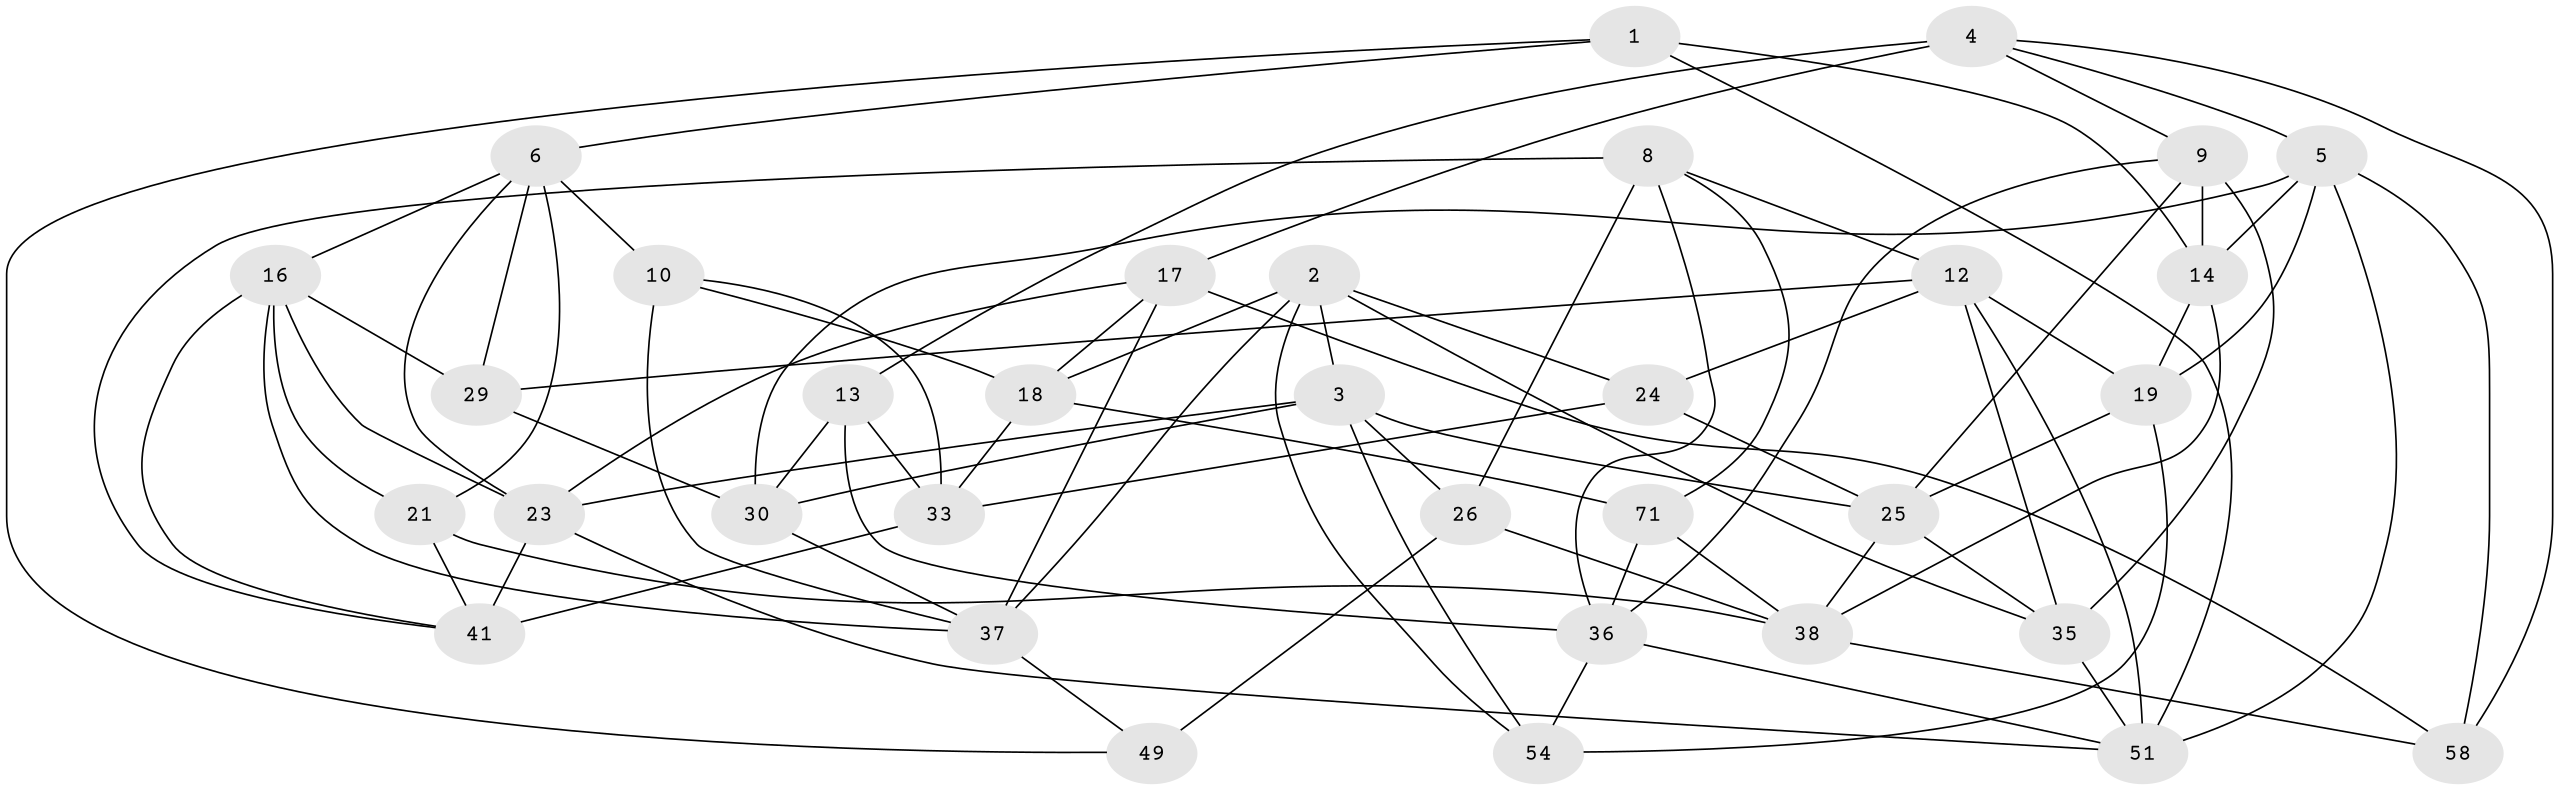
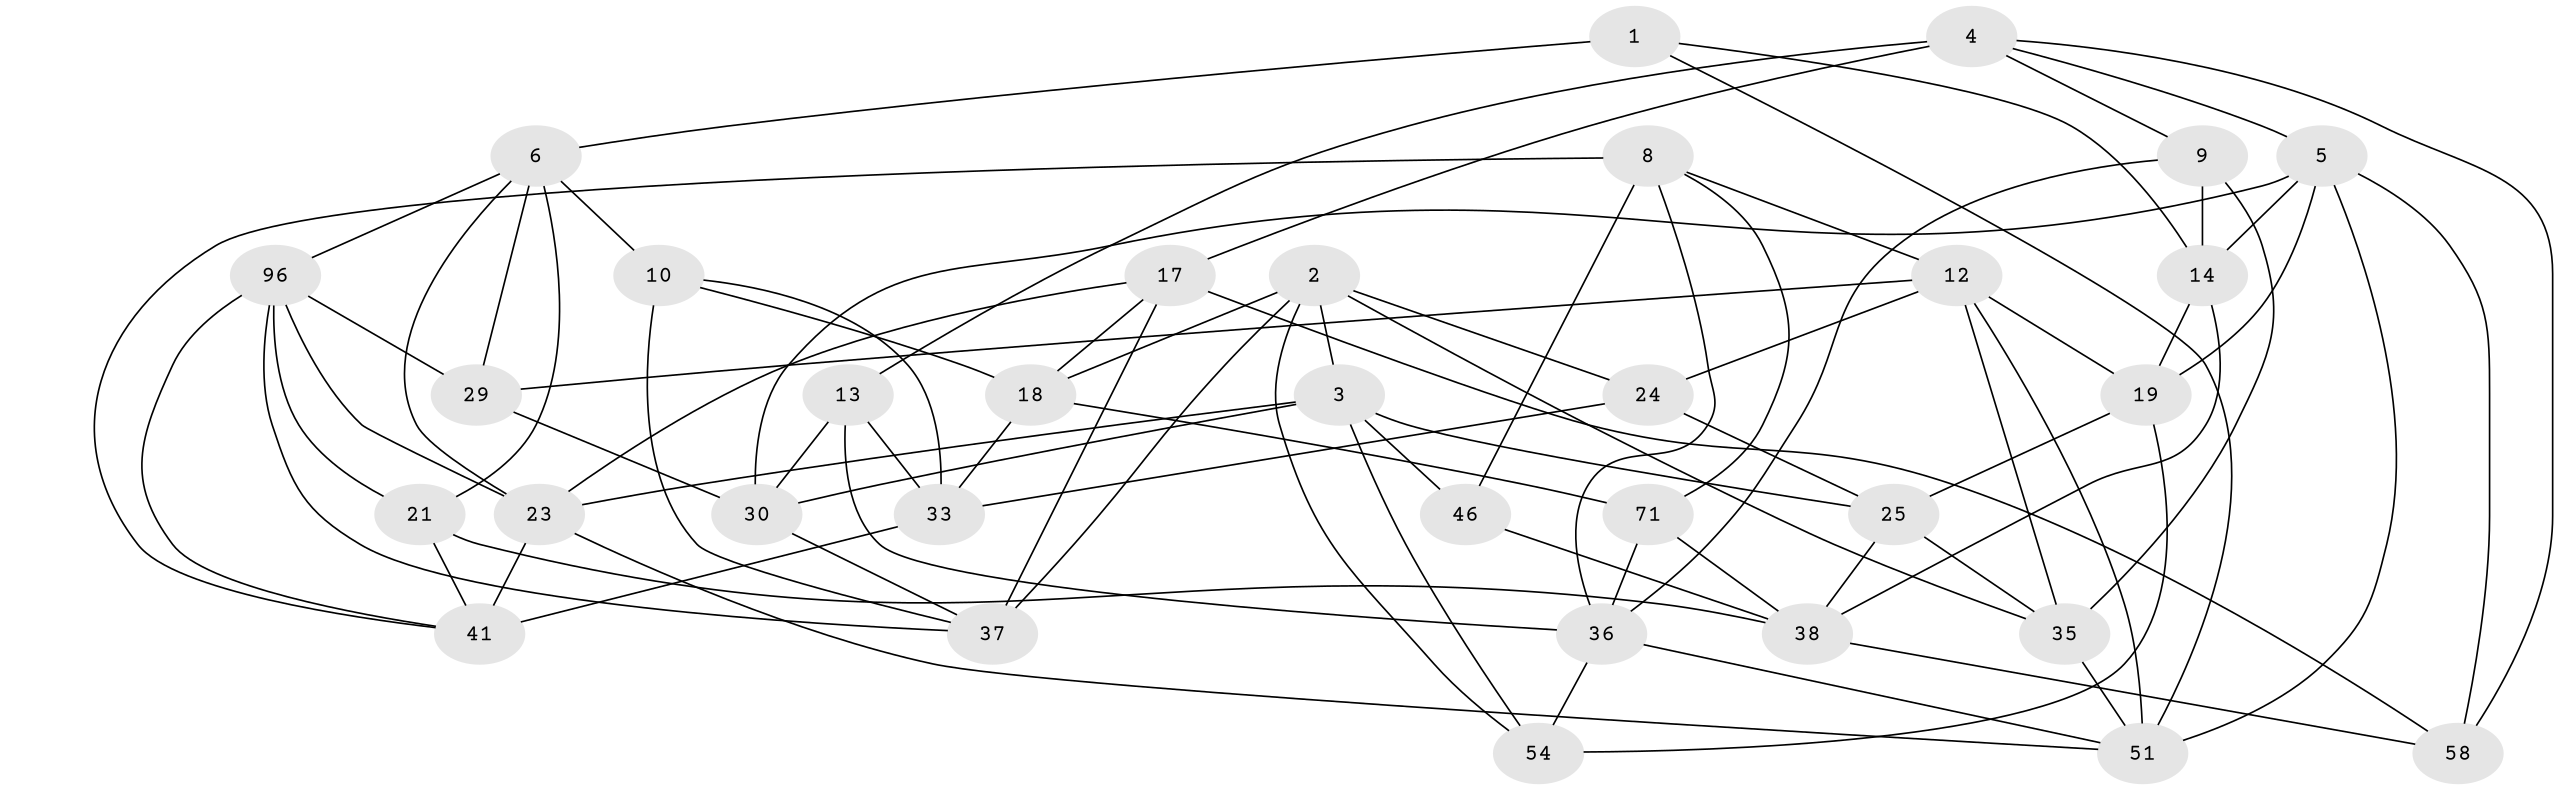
(276, 276) -> (276, 276)
(2041, 343) -> none
(1466, 515) -> (1466, 515)
(1152, 754) -> none
